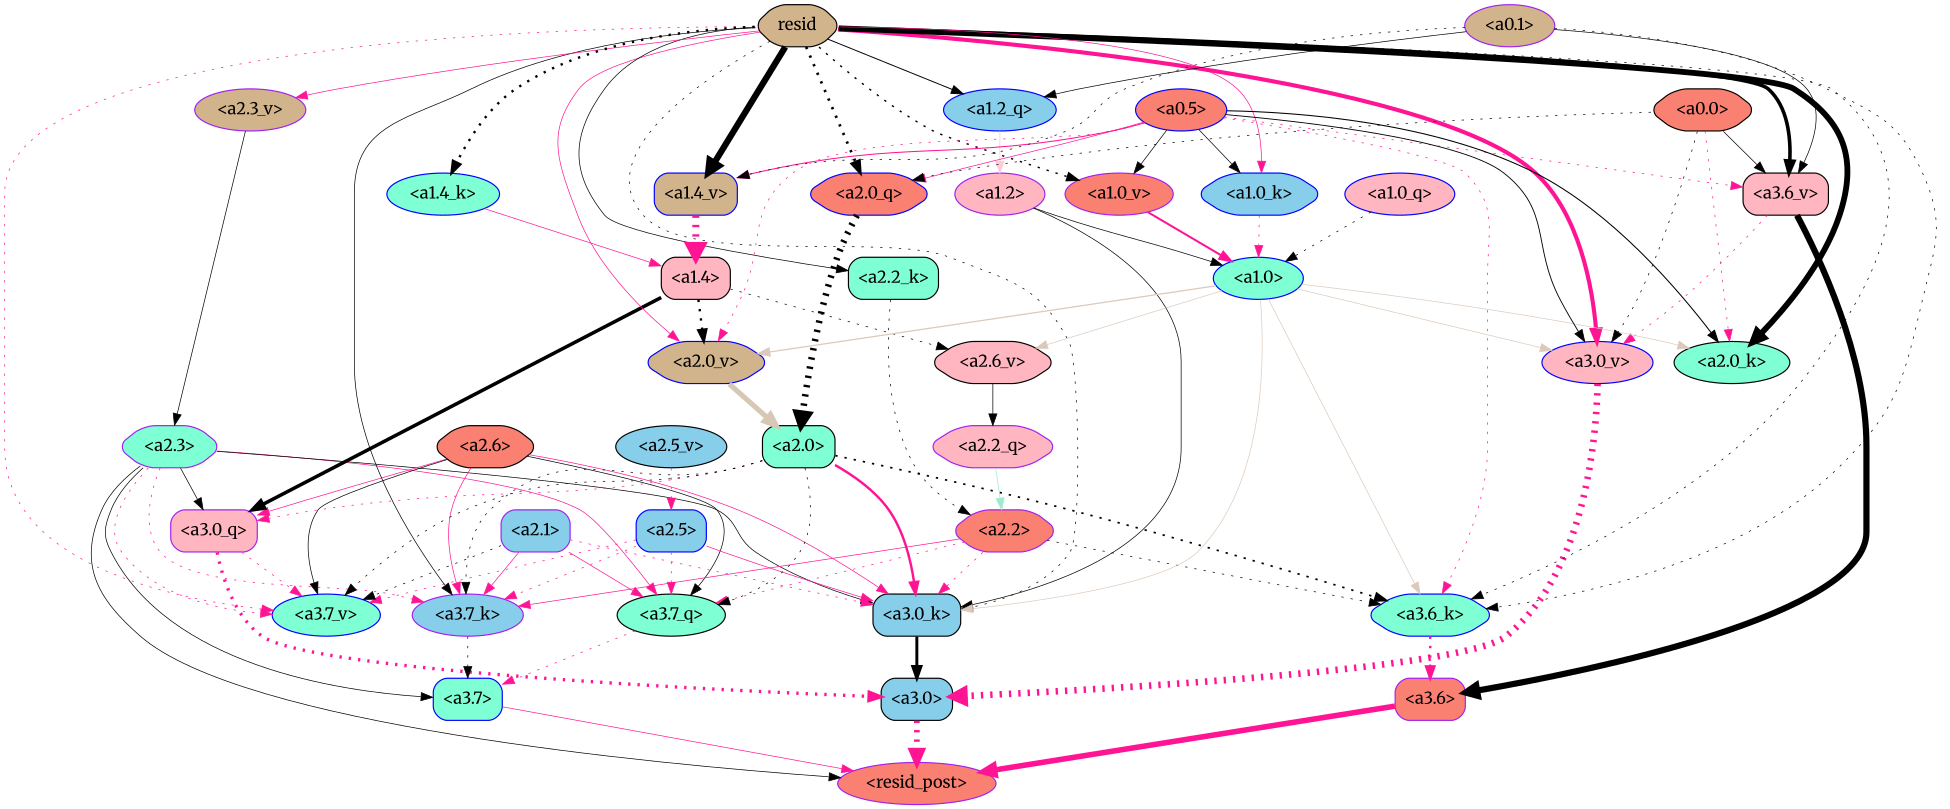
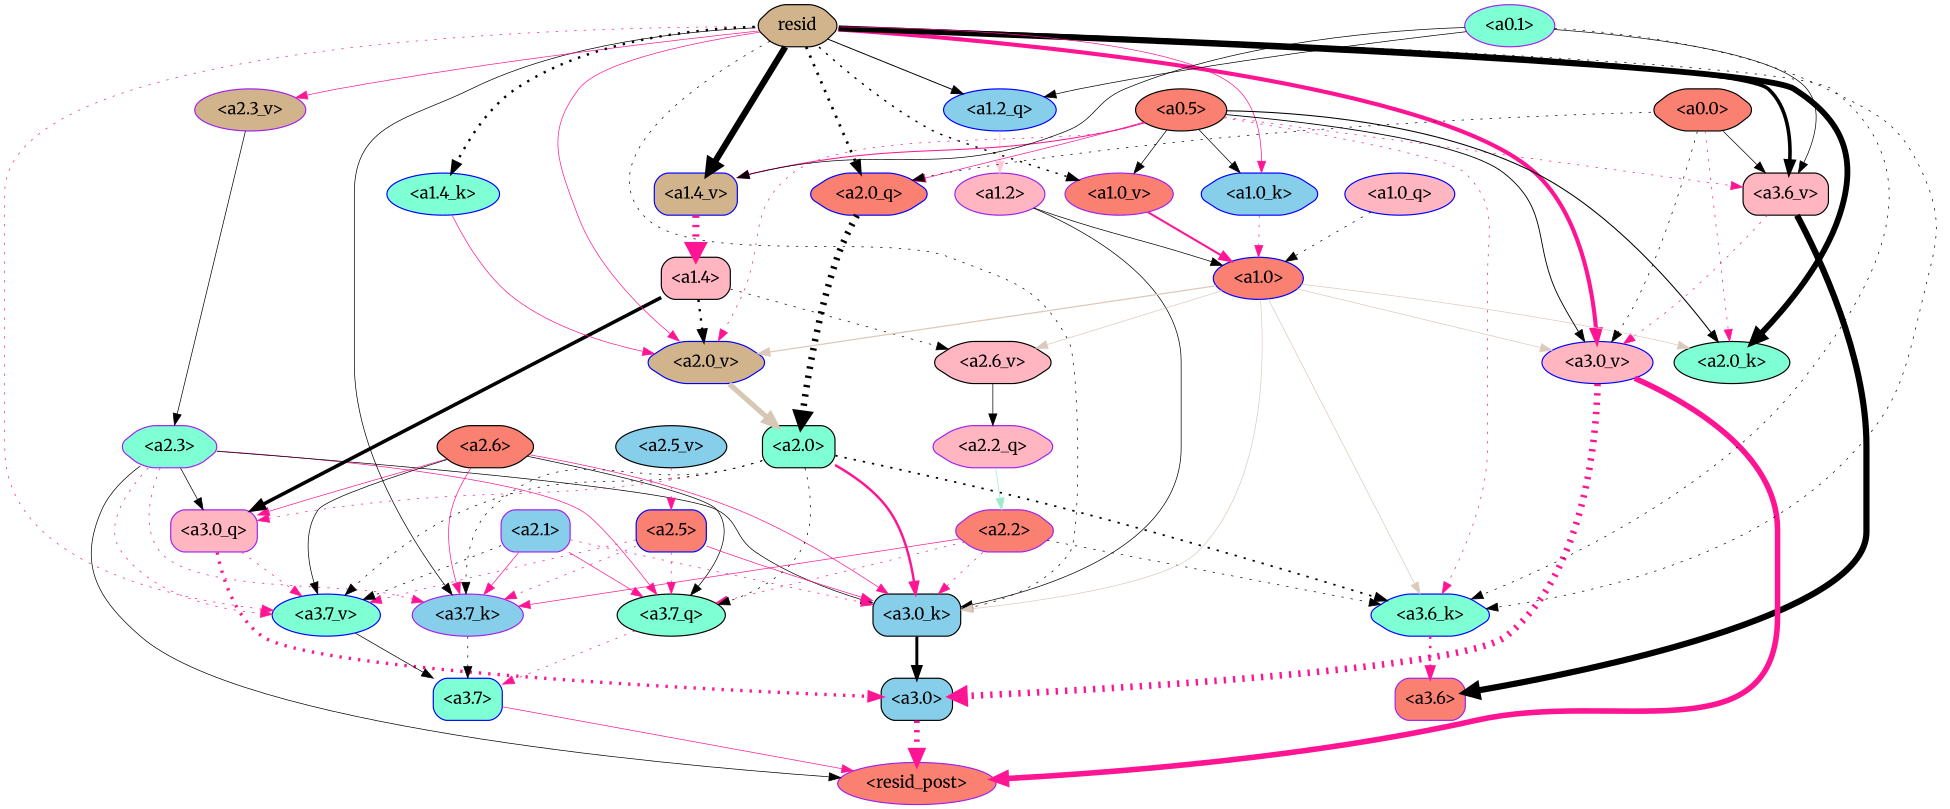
(1510, 26) -> (1510, 26)
(1105, 101) -> (1105, 101)
(1181, 110) -> (1181, 110)
(567, 235) -> (529, 308)
(893, 278) -> none
(1258, 278) -> (1258, 278)
(671, 531) -> (671, 531)
(203, 640) -> (389, 653)
(1195, 738) -> (1570, 711)
